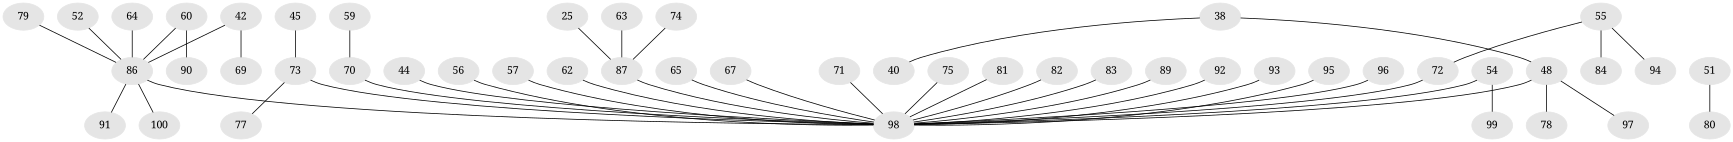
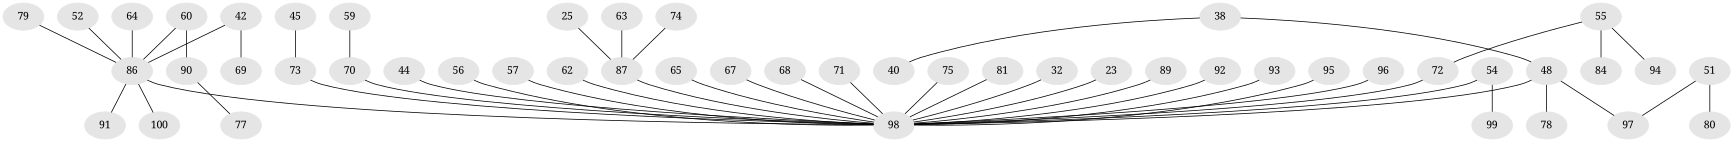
none -> (785, 71)
(1057, 71) -> (1057, 71)
(1111, 71) -> (1111, 71)
(271, 96) -> (215, 100)
none -> (1669, 98)
